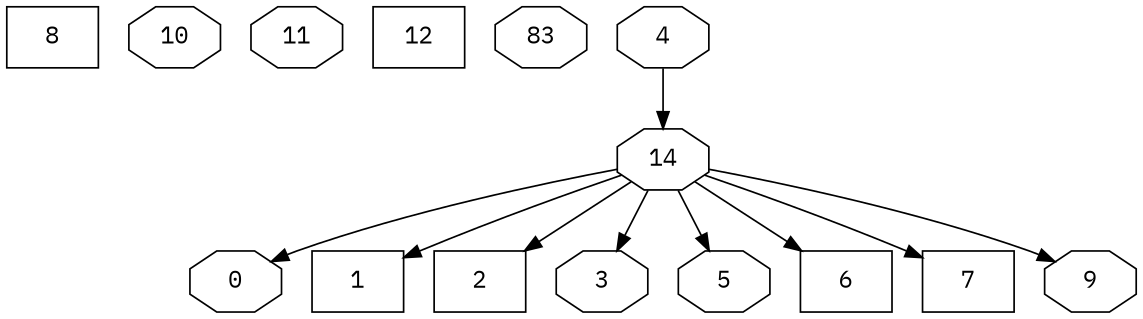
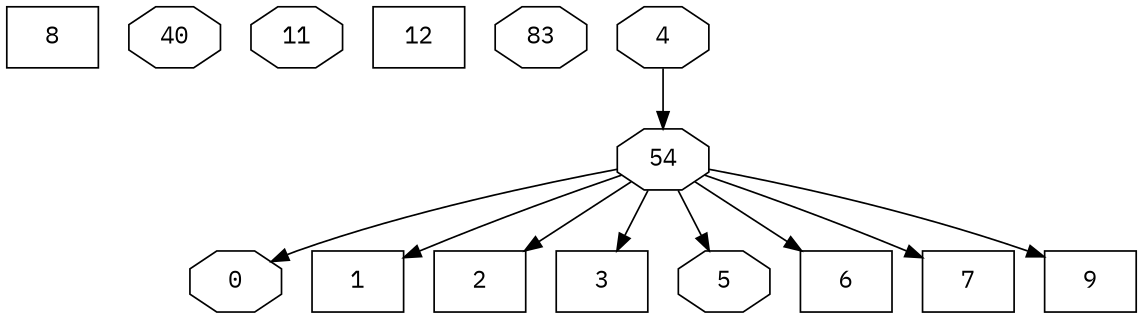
(175, 37) -> (175, 37)
(663, 159) -> (663, 159)
(602, 282) -> (602, 282)
(1090, 282) -> (1090, 282)
